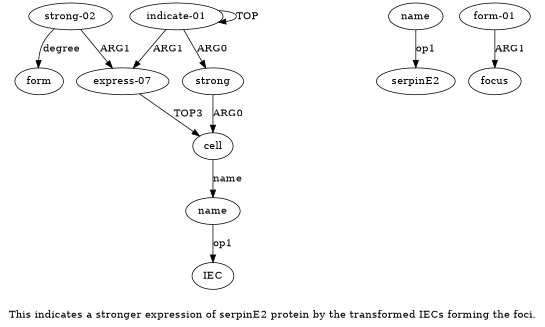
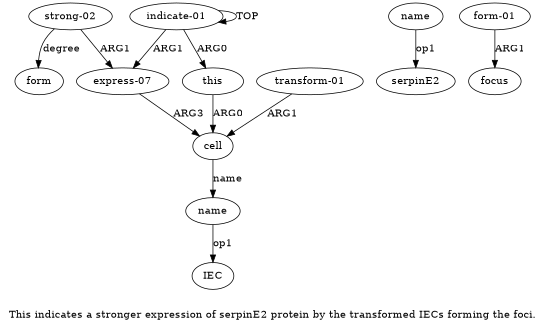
(213, 81) -> (213, 81)
none -> (310, 81)
(189, 114) -> (189, 114)
